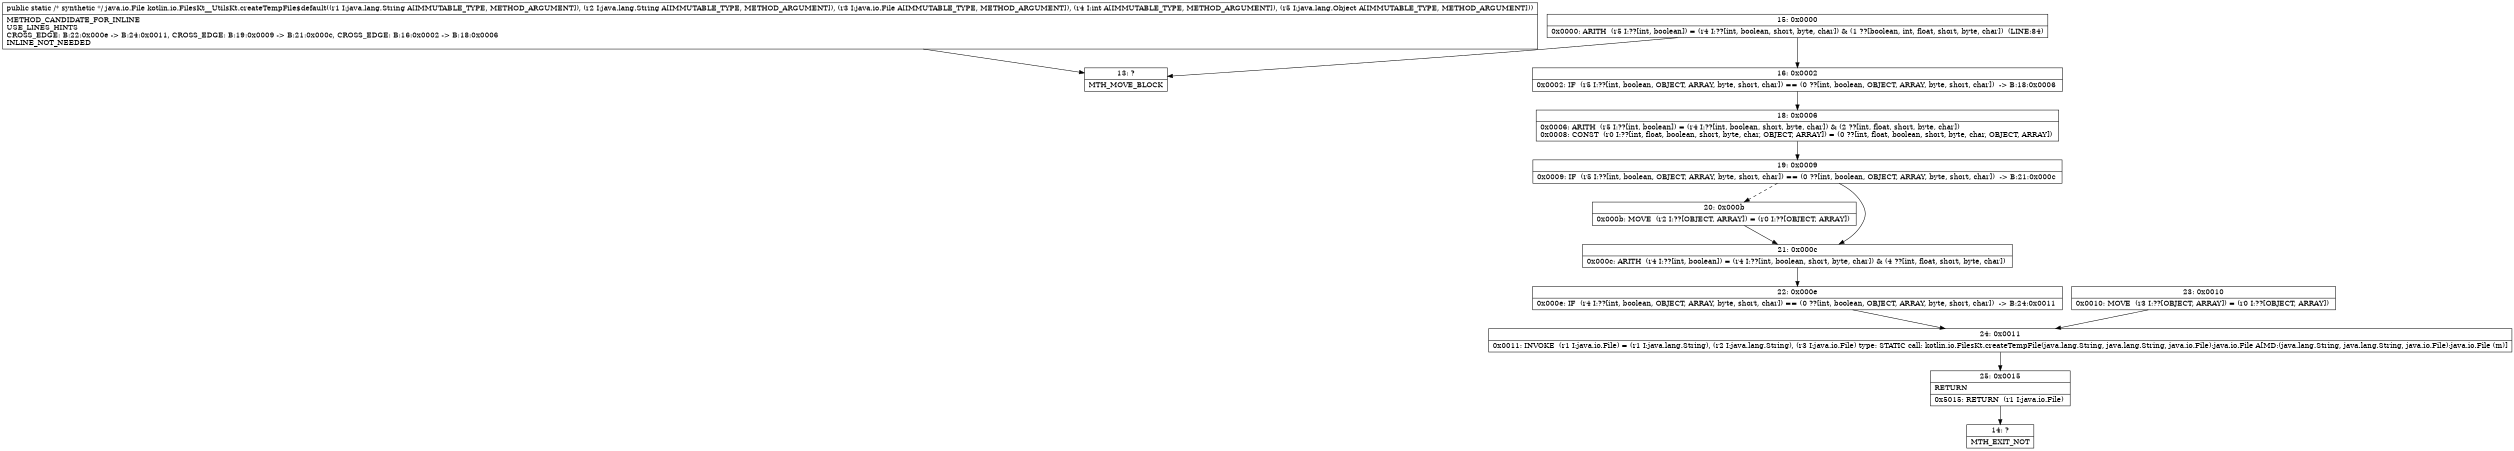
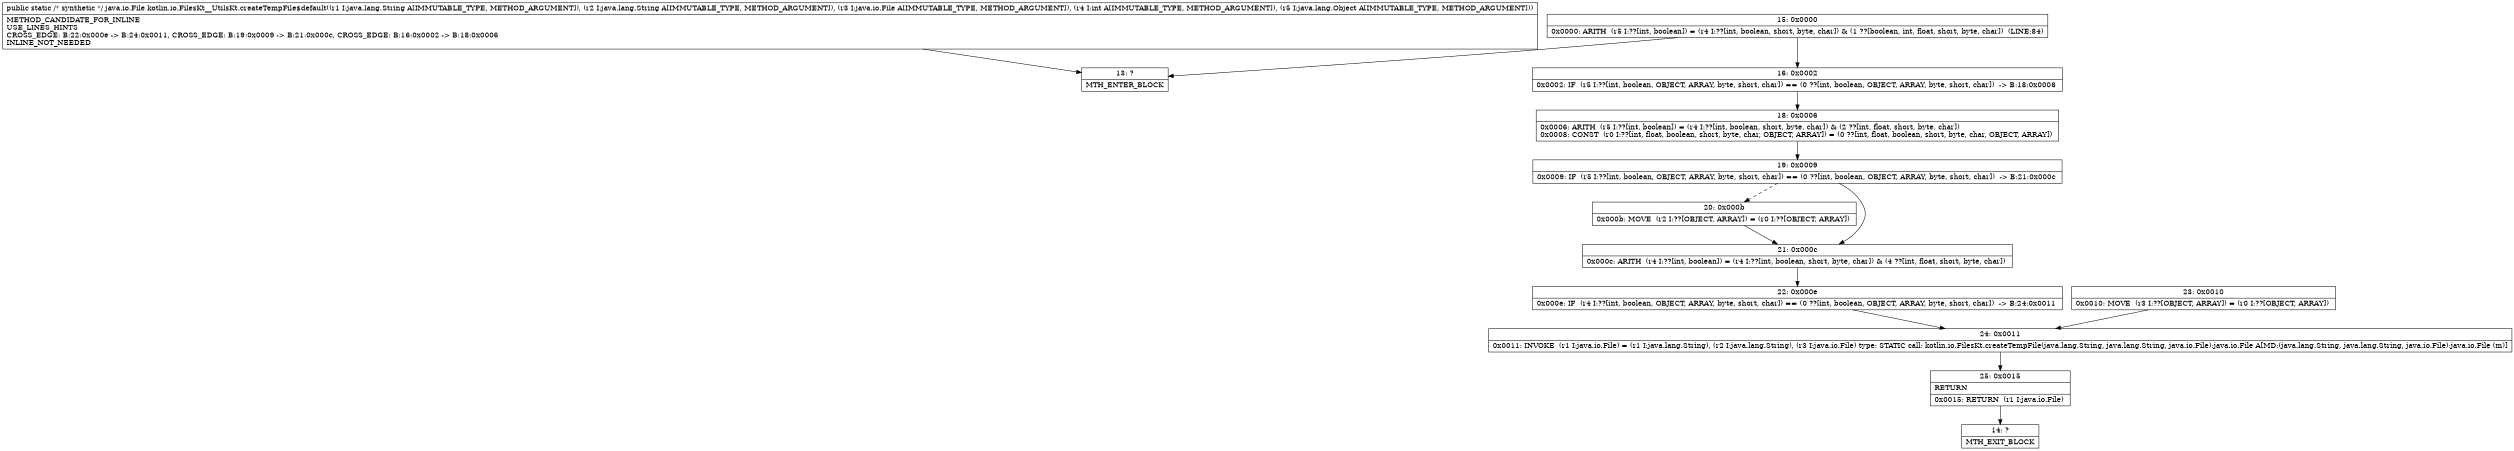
(1126, 85) -> (1125, 85)
(2000, 400) -> (2000, 400)
(2000, 442) -> (2000, 442)
